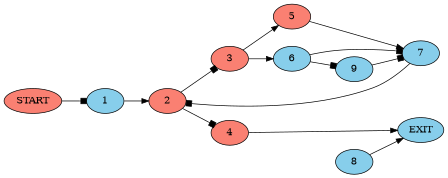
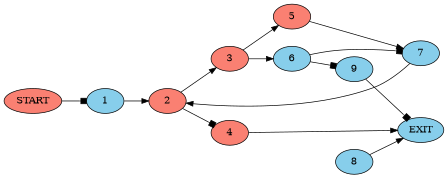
(384, 62) -> (385, 97)
(196, 82) -> (196, 82)
(306, 103) -> (306, 103)
